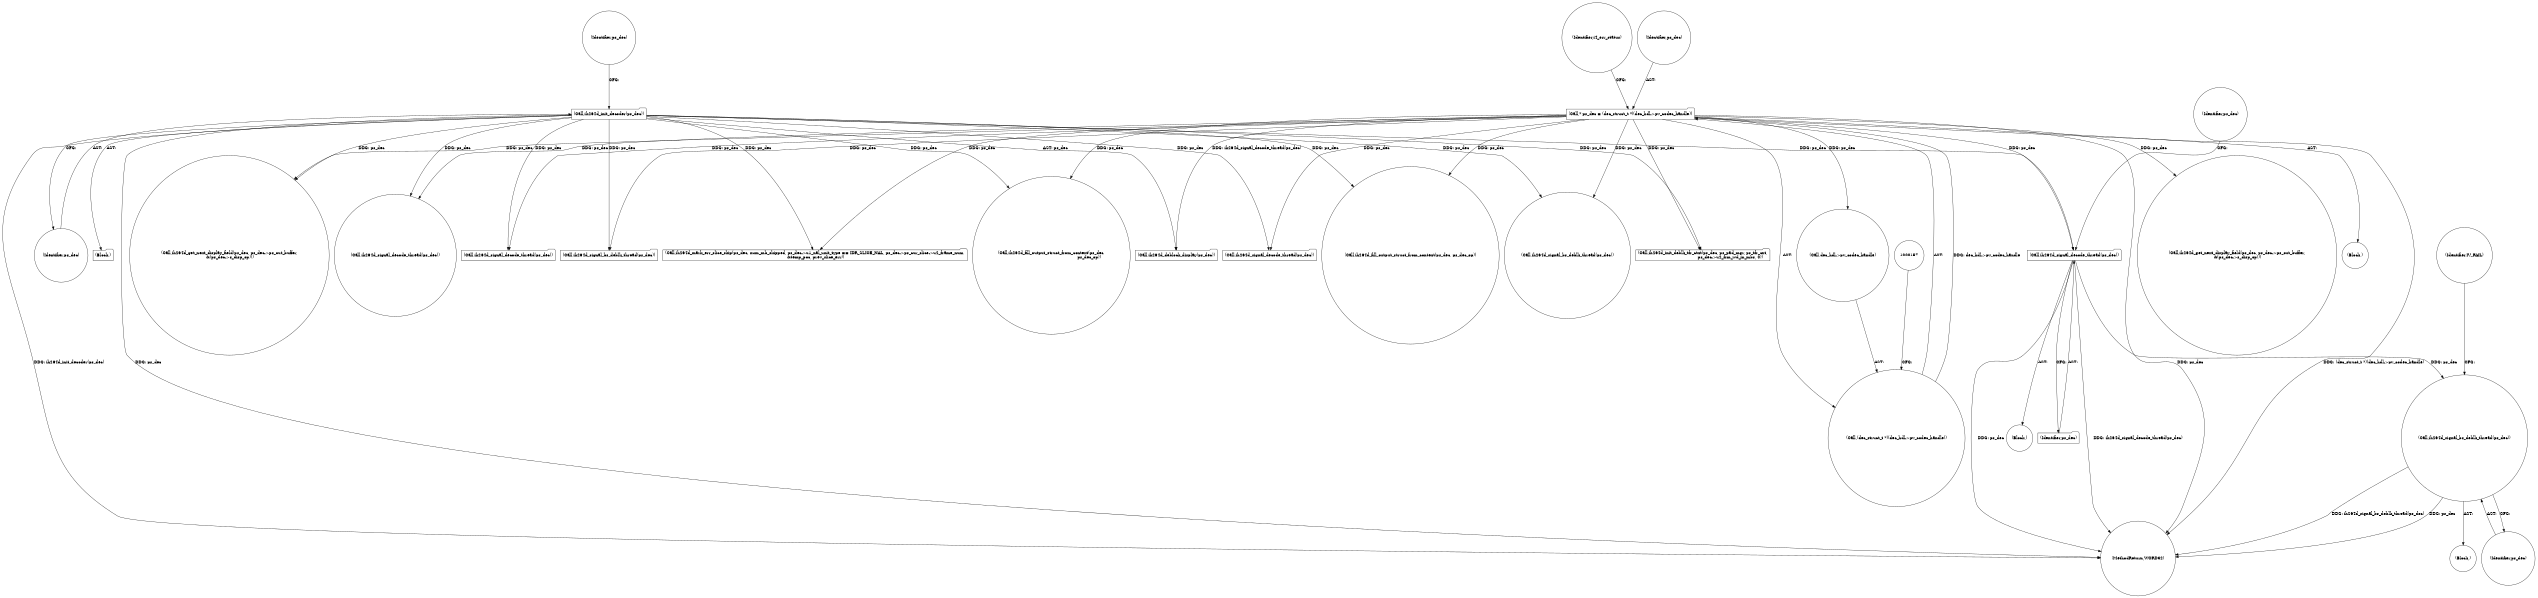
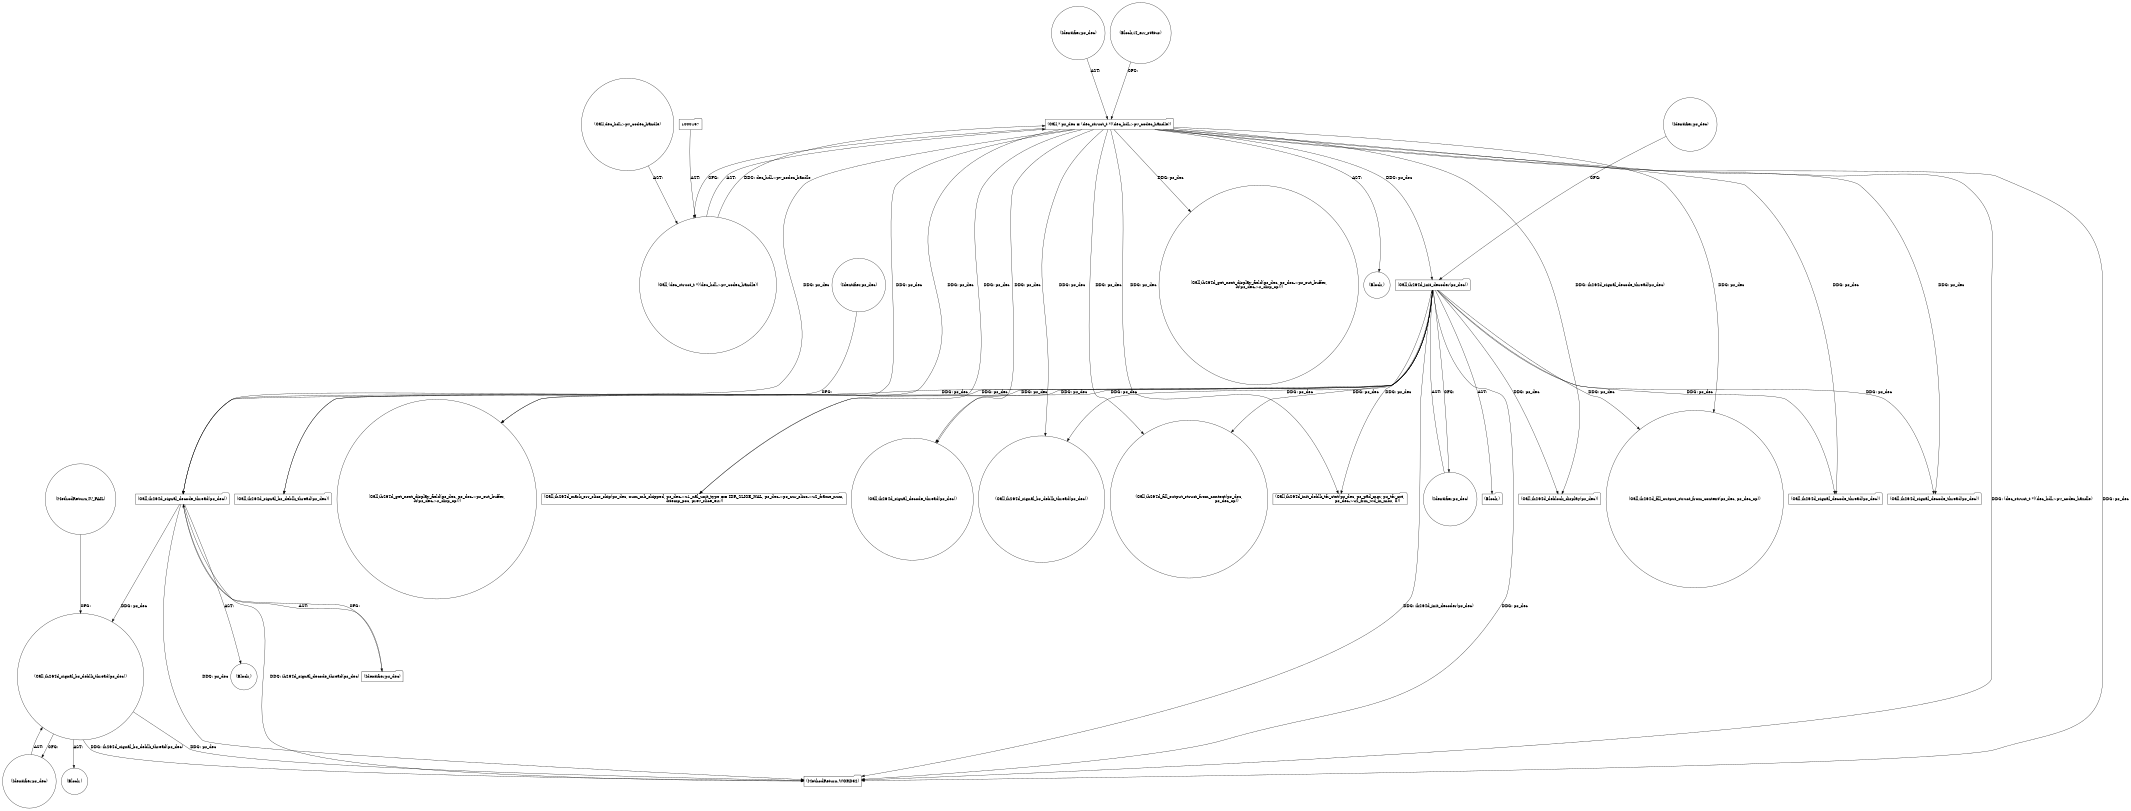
(1597, 38) -> (1141, 33)
(1795, 131) -> (1330, 158)
(1055, 148) -> (1526, 392)
(1788, 255) -> (714, 178)
(1909, 255) -> (691, 124)
(2464, 255) -> (81, 499)
(1908, 362) -> (696, 178)
(2138, 559) -> (833, 781)
